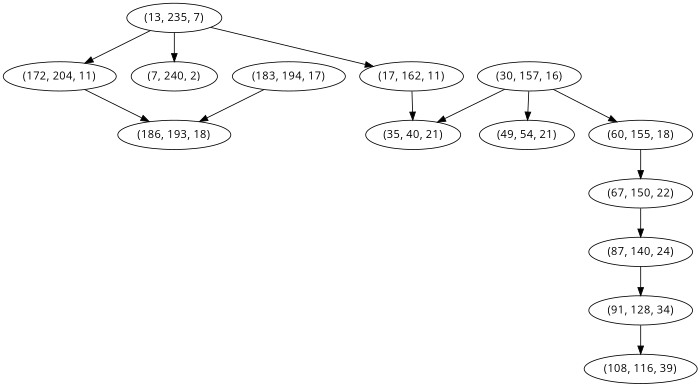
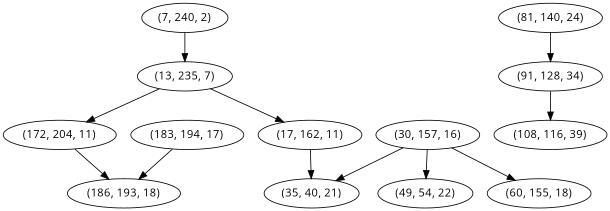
(174, 43) -> (185, 43)
(527, 135) -> (425, 193)
(641, 193) -> none
(641, 252) -> (551, 18)
